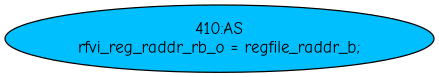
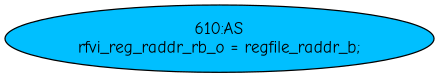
(220, 39) -> (220, 39)
